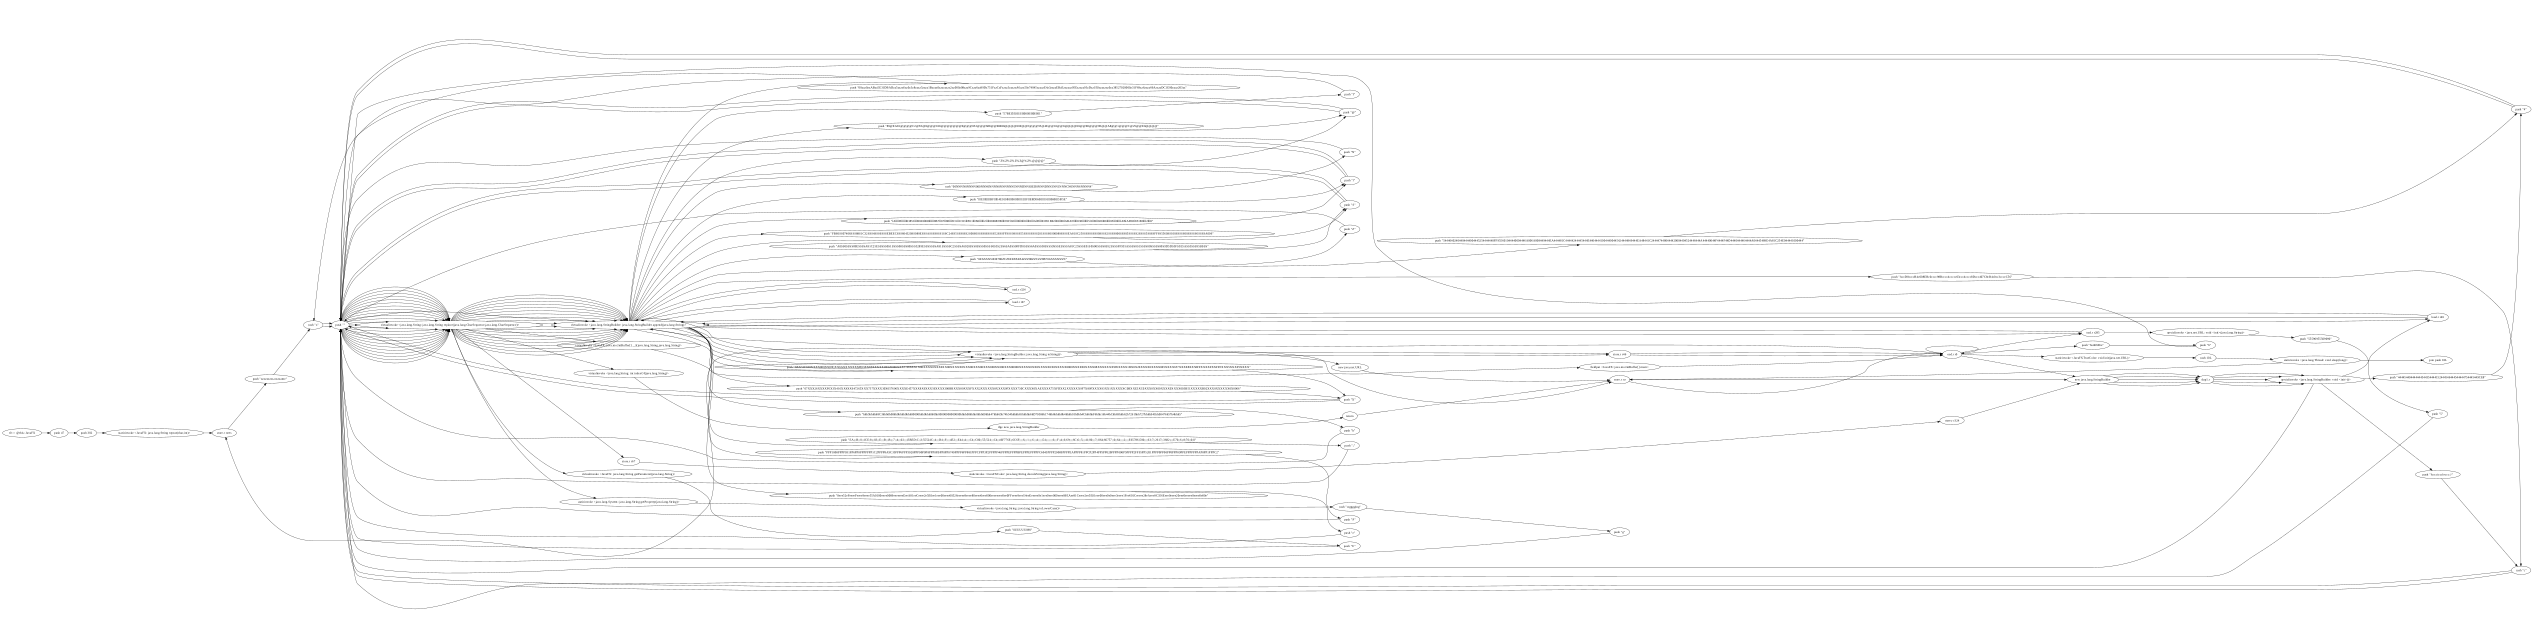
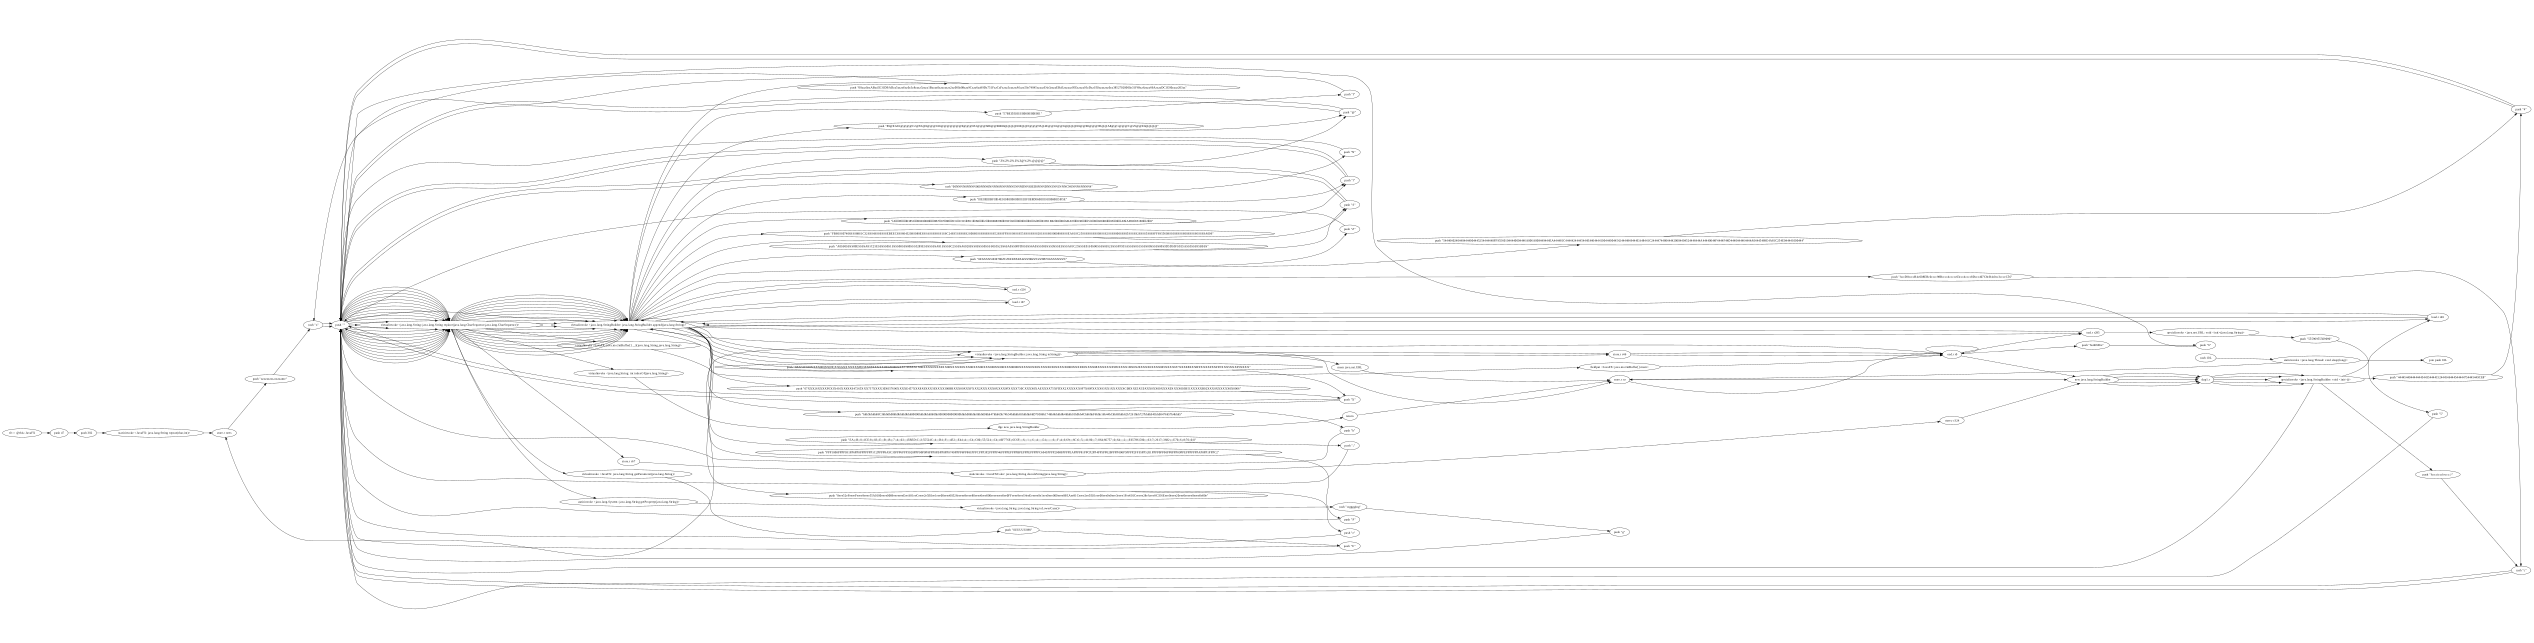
(2093, 358) -> none
(1350, 367) -> (1350, 367)
